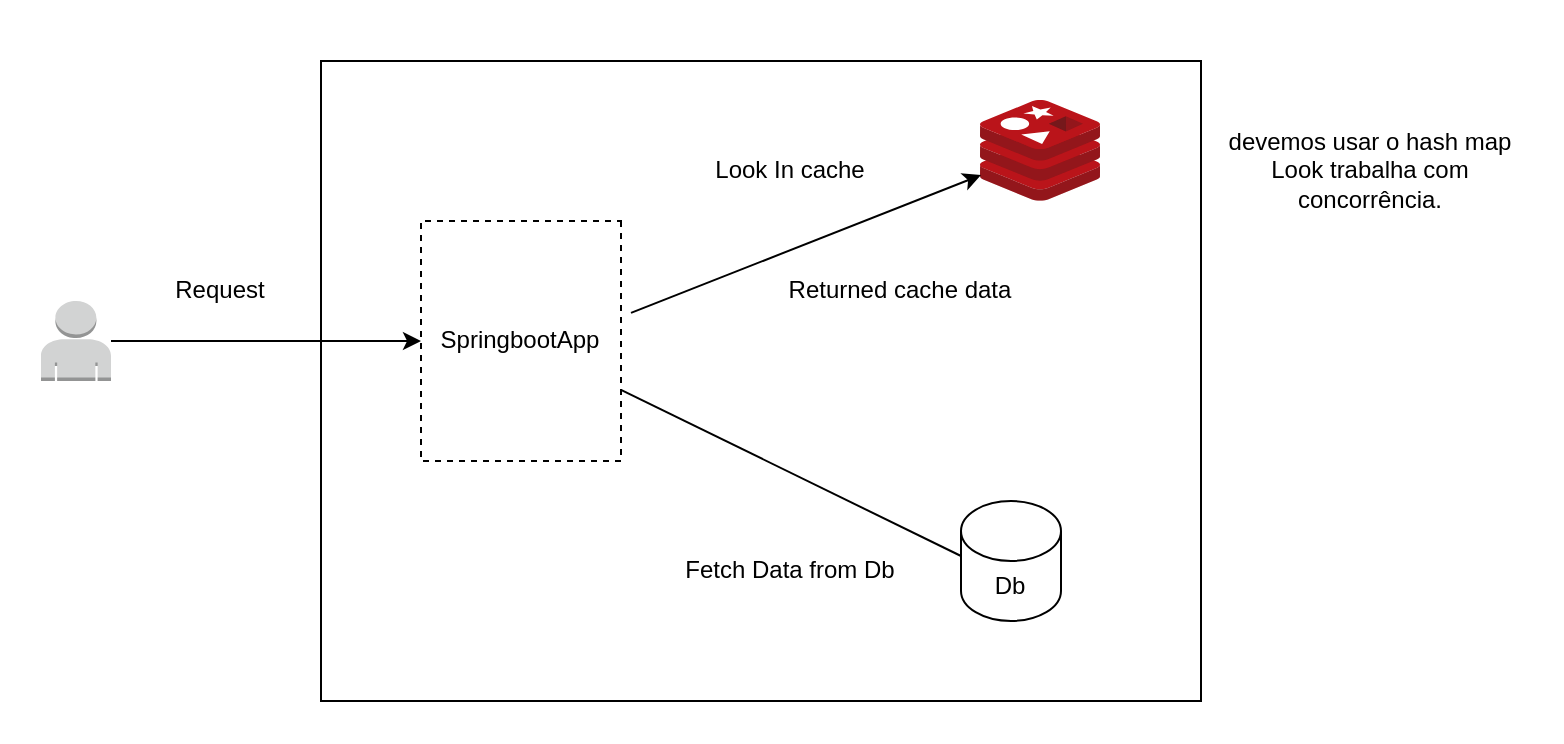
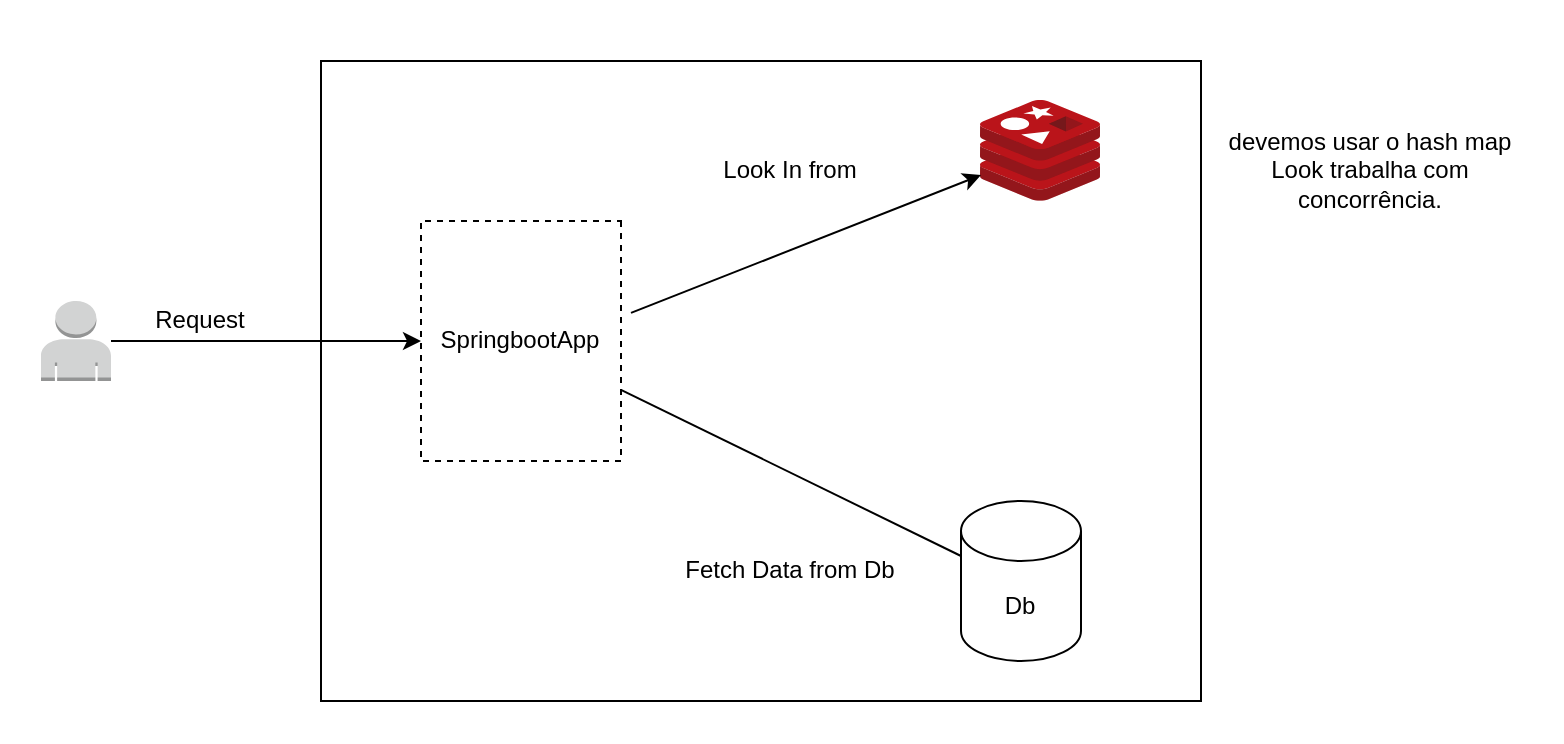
(791, 171) -> (791, 171)
(221, 291) -> (201, 321)
(901, 291) -> none
(1011, 561) -> (1021, 581)
